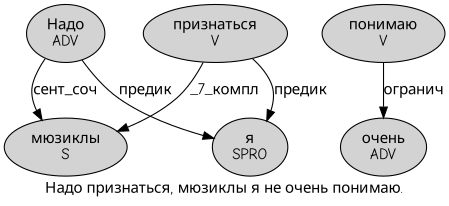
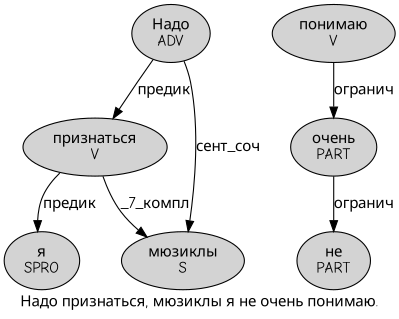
(136, 109) -> (136, 84)
(384, 147) -> (334, 147)
none -> (334, 261)
